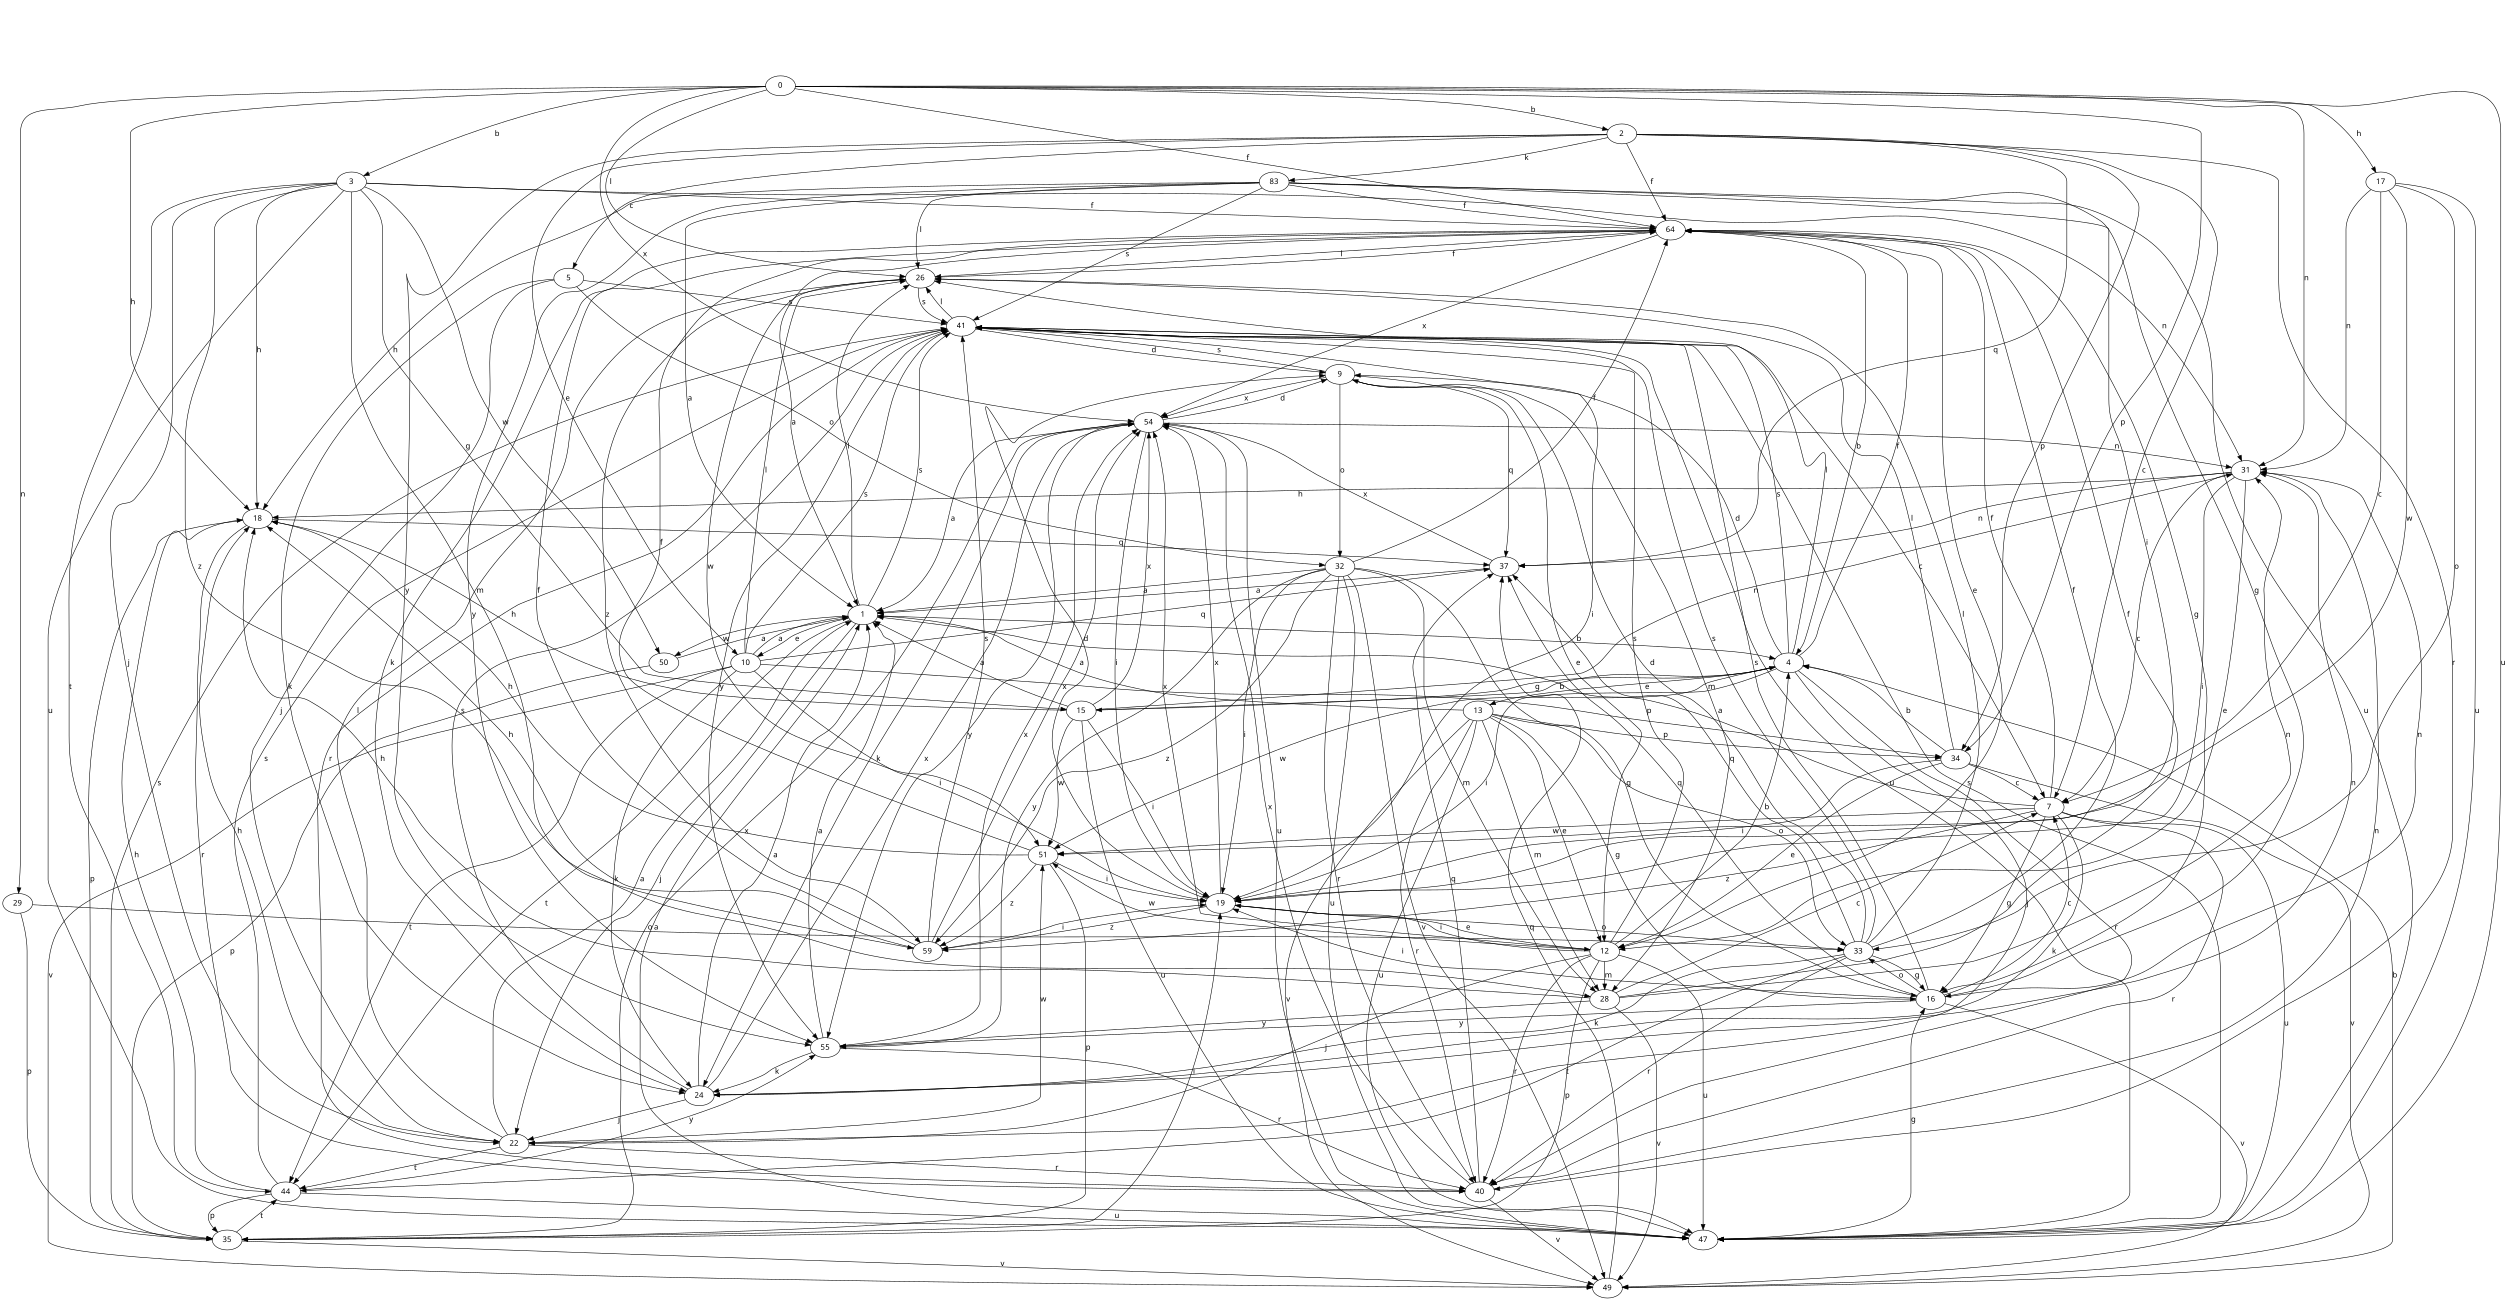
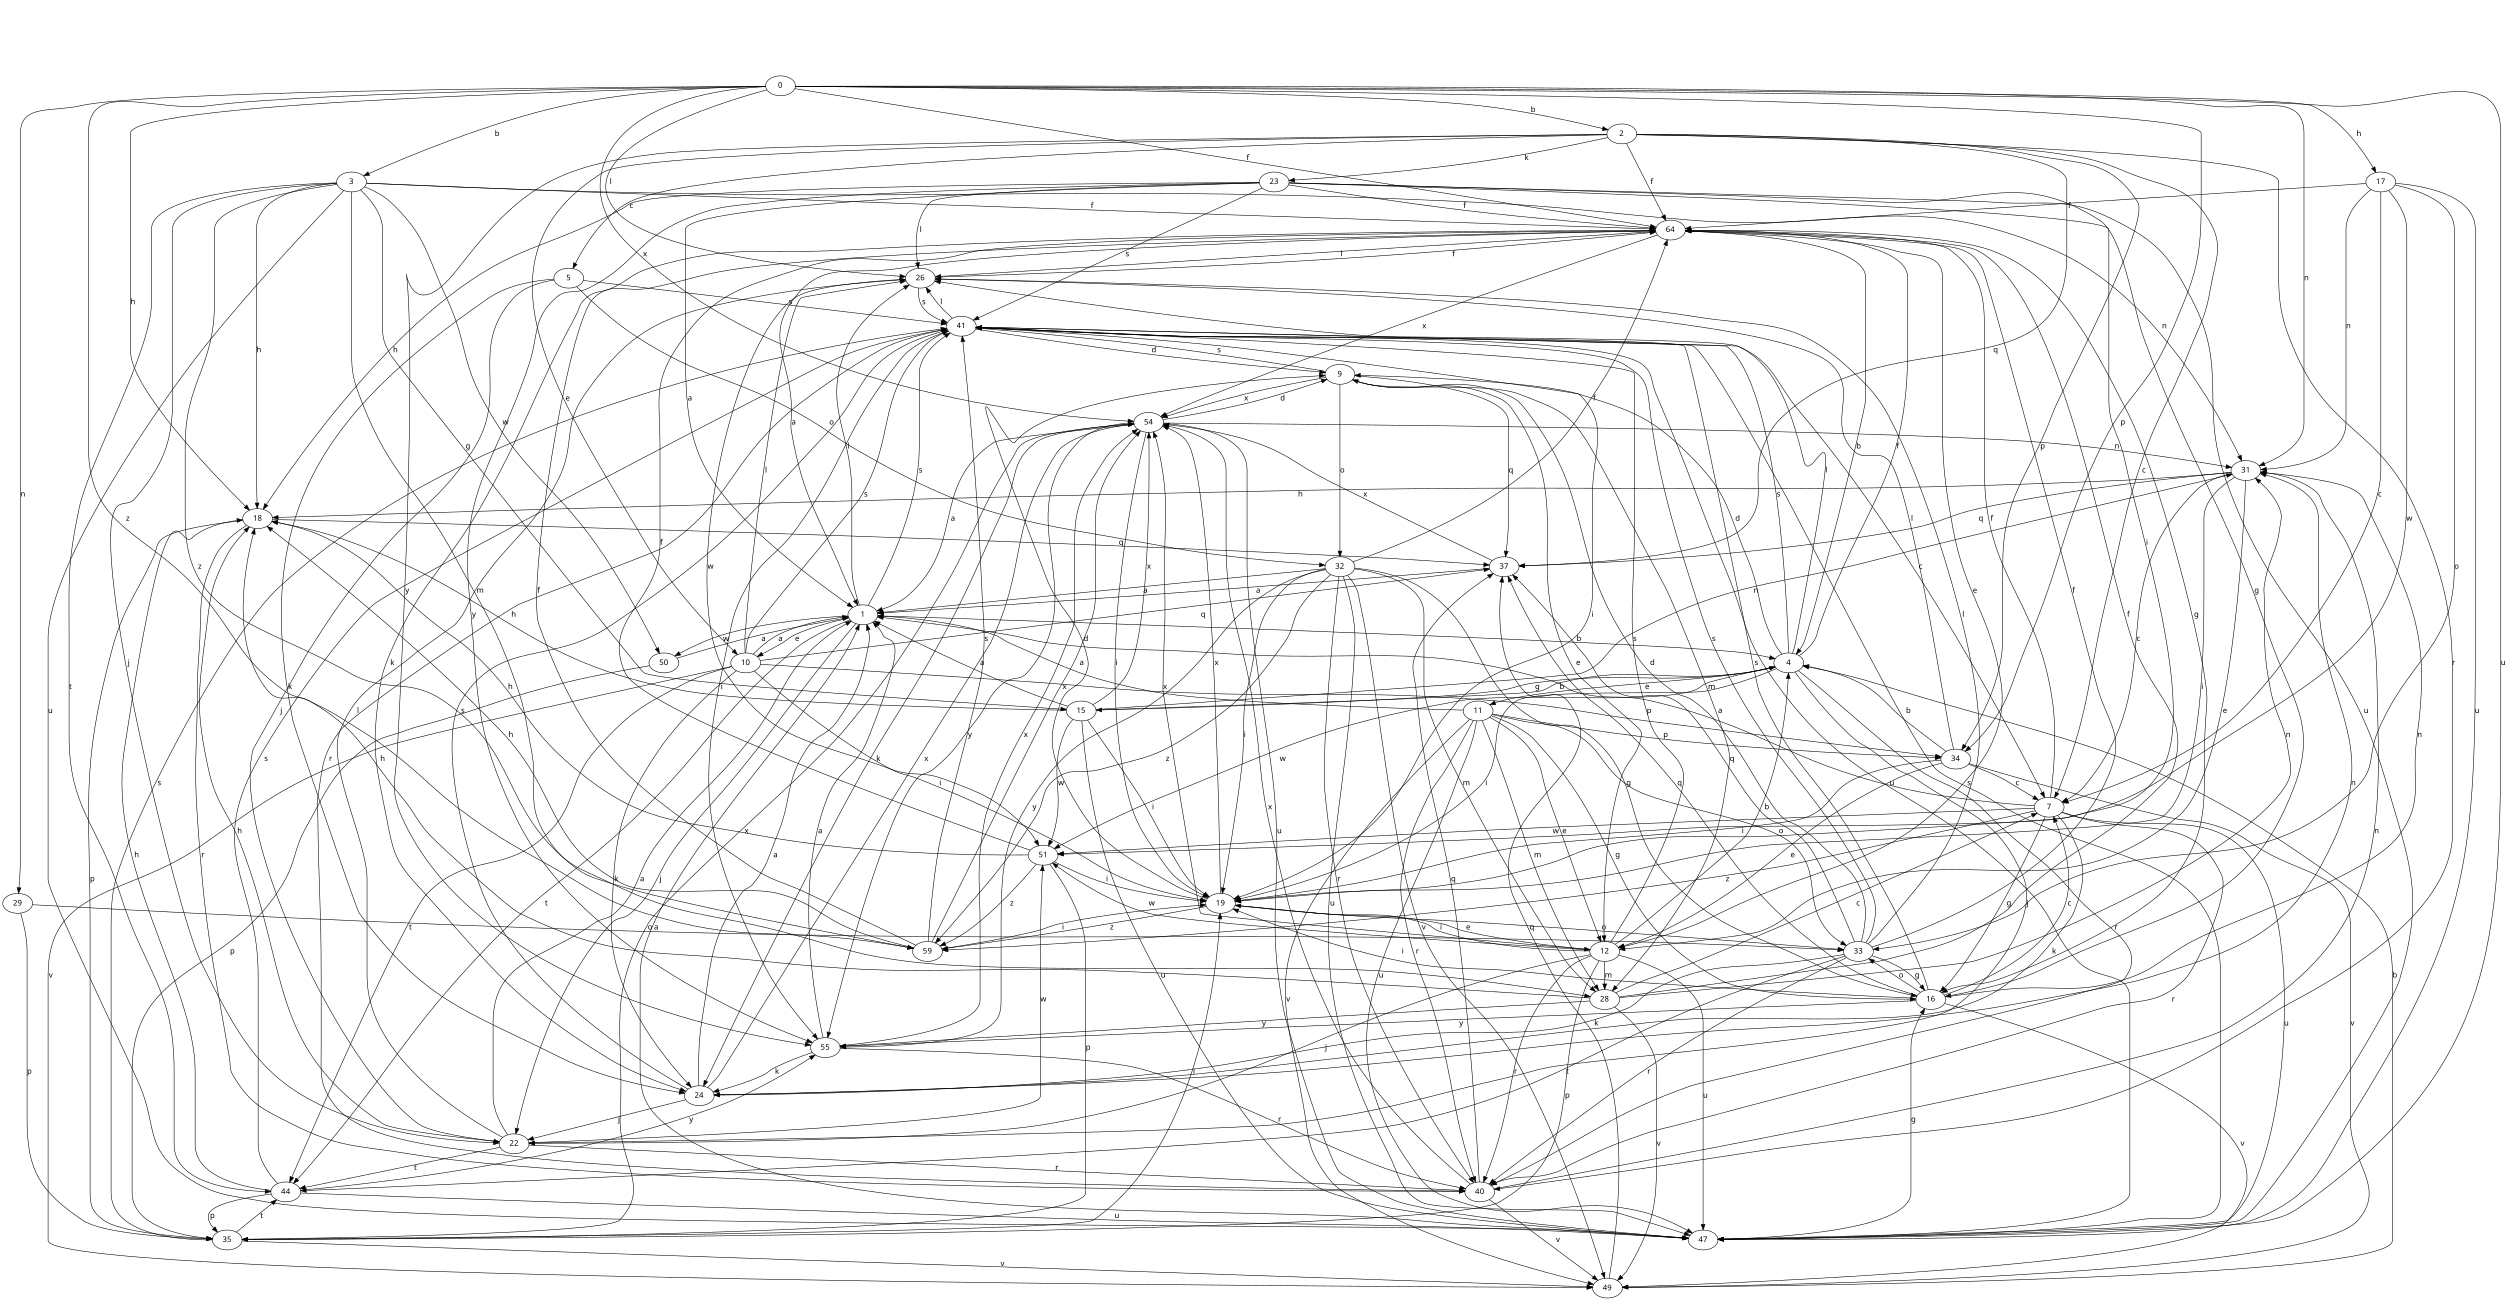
(1274, 182) -> (1274, 182)
none -> (2012, 207)
(1981, 519) -> (1981, 519)
(605, 585) -> (89, 448)
(722, 687) -> (722, 687)
(1478, 711) -> (1478, 711)
